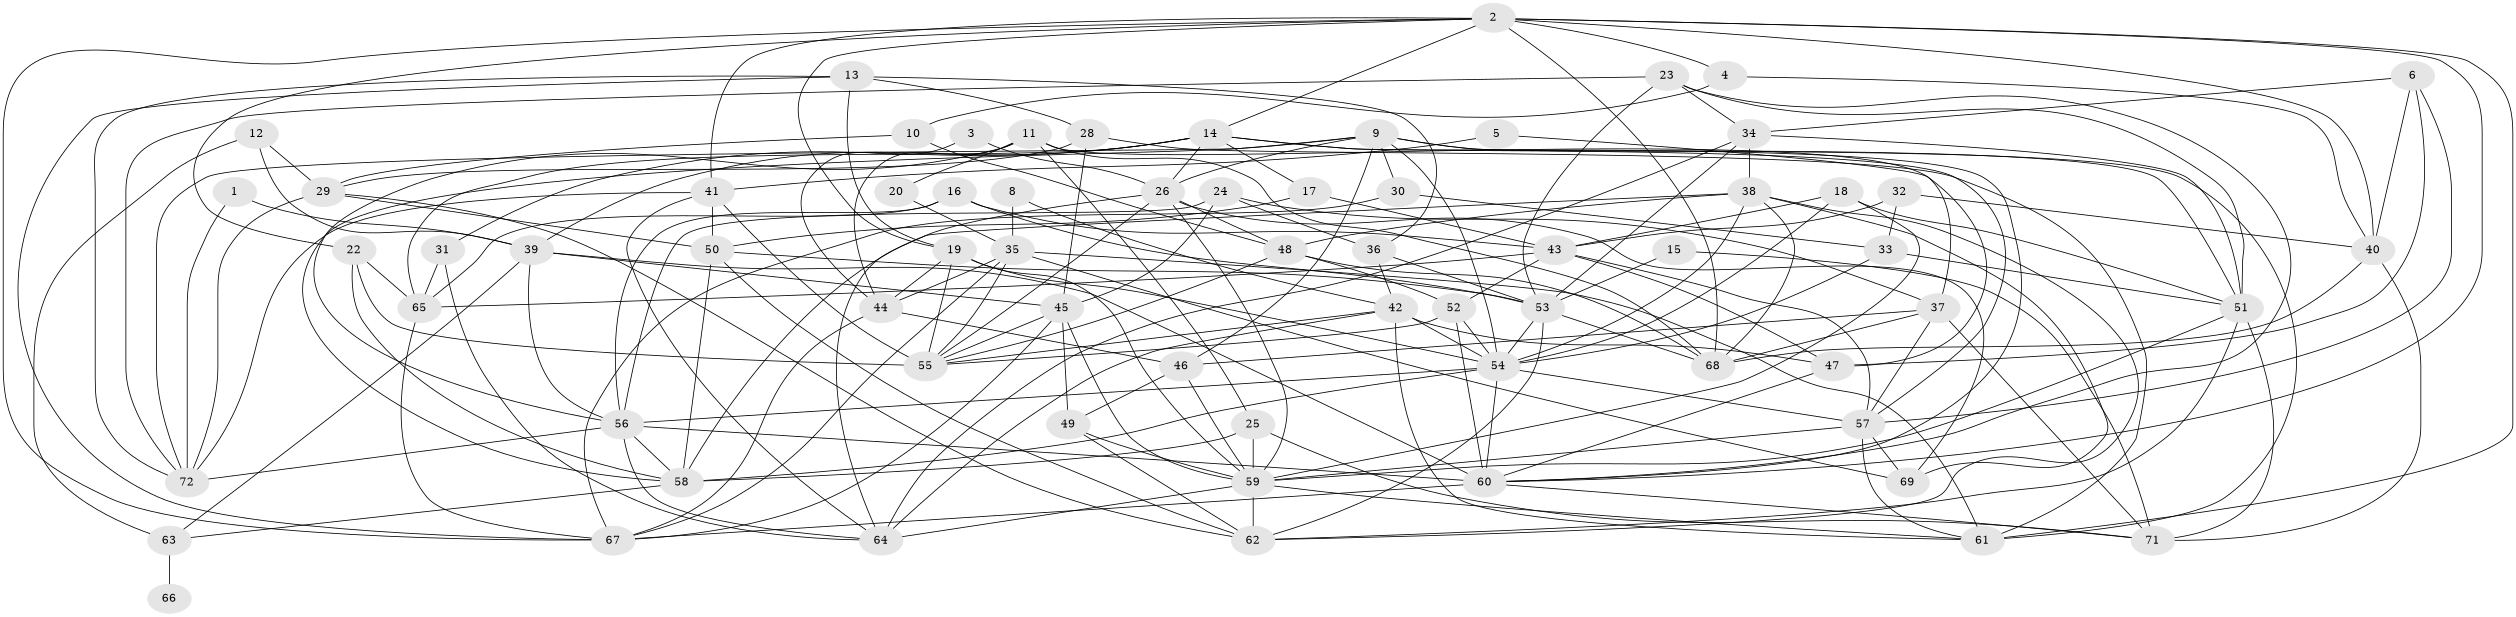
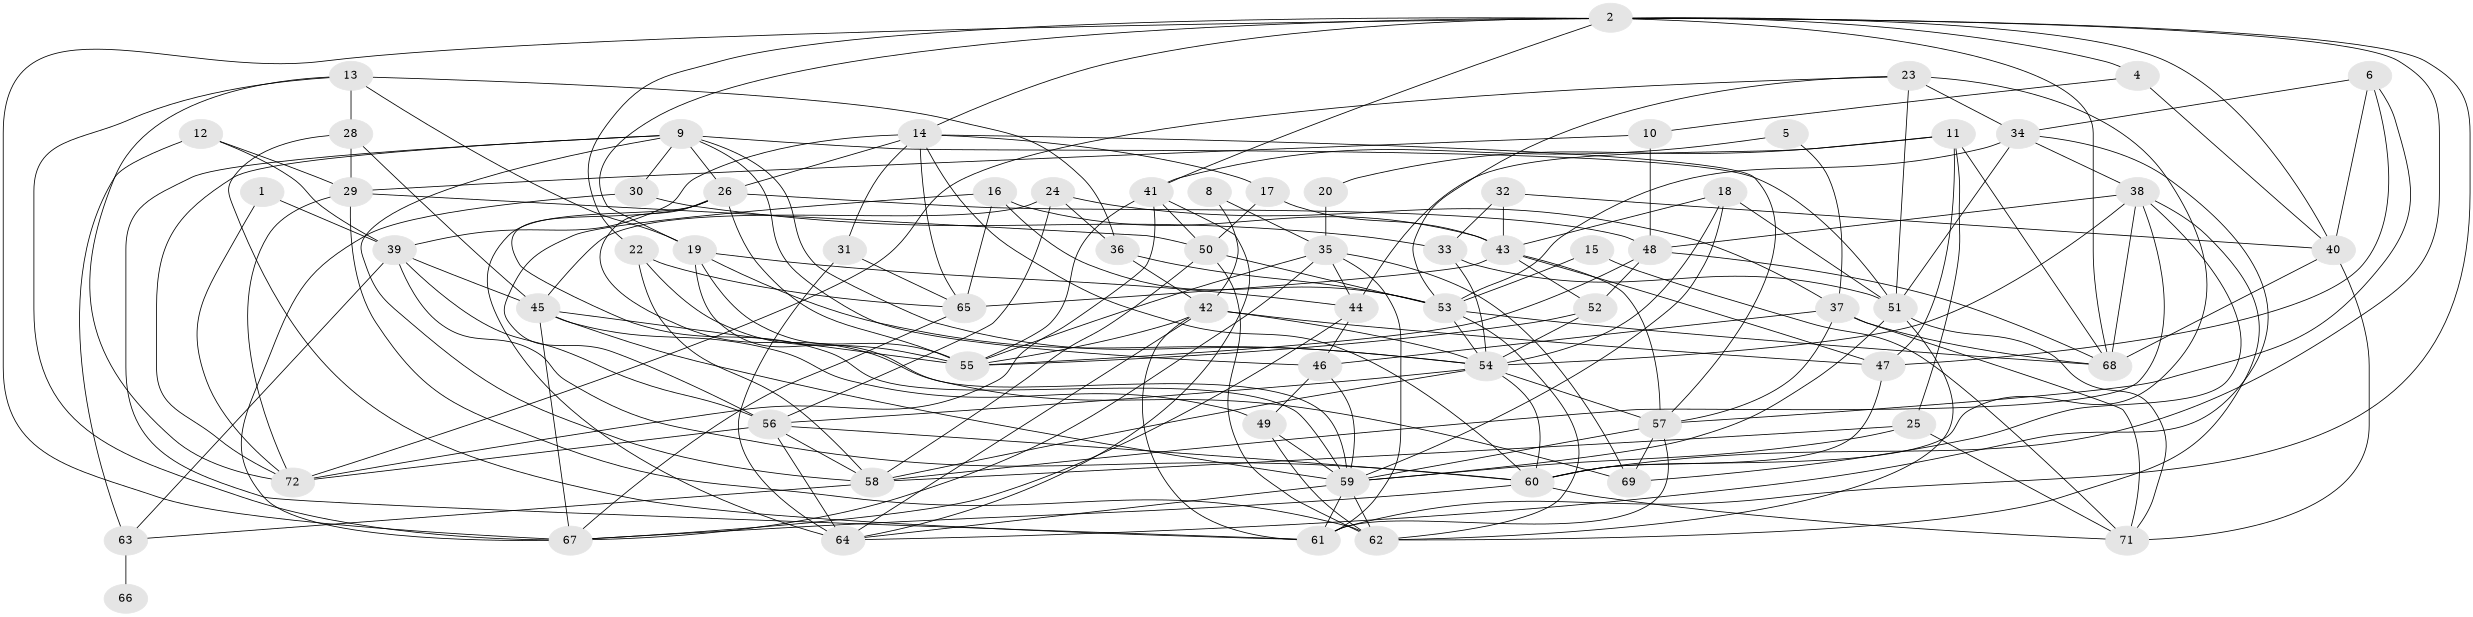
(972, 134) -> none
(501, 164) -> none
(1469, 395) -> none
